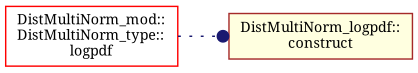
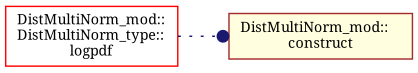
(321, 36) -> (321, 36)
